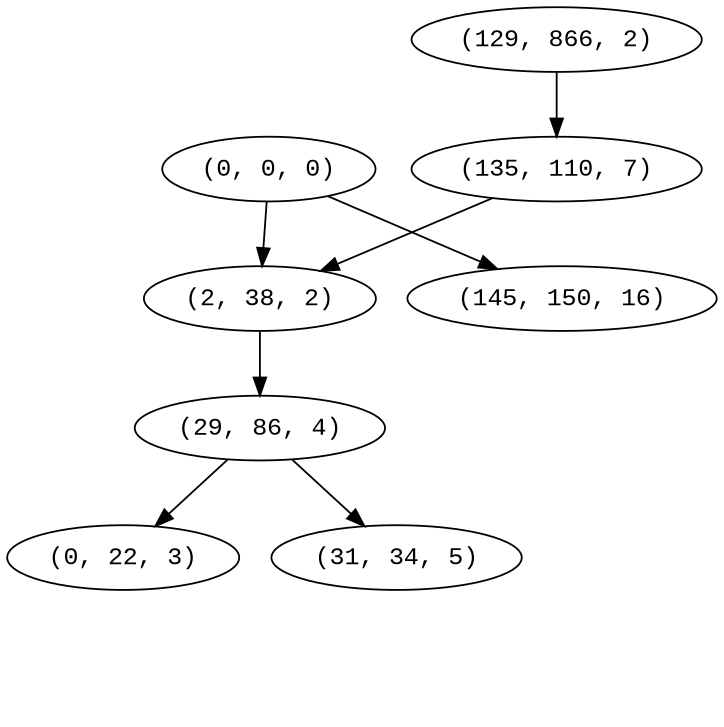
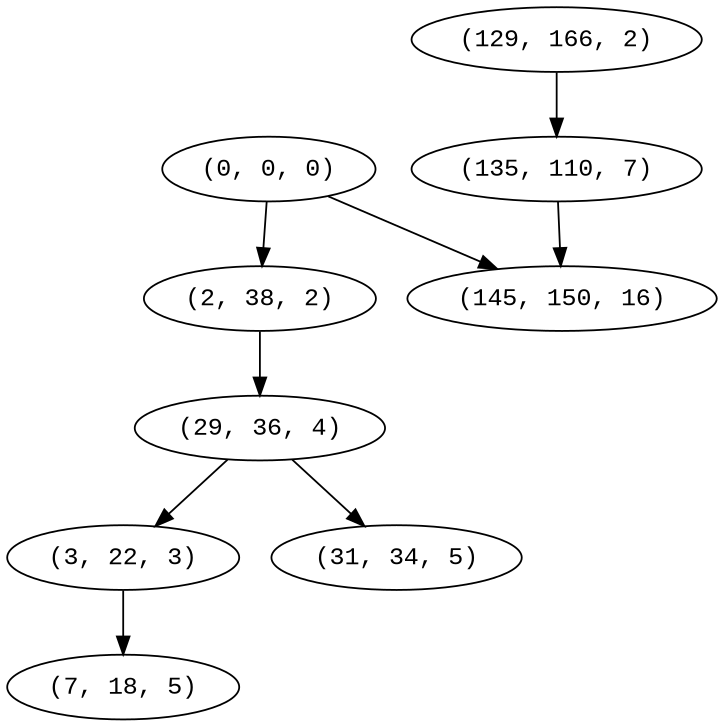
(557, 40) -> (557, 40)
(427, 226) -> (559, 225)
(260, 428) -> (260, 428)
(123, 558) -> (123, 558)
none -> (123, 687)
